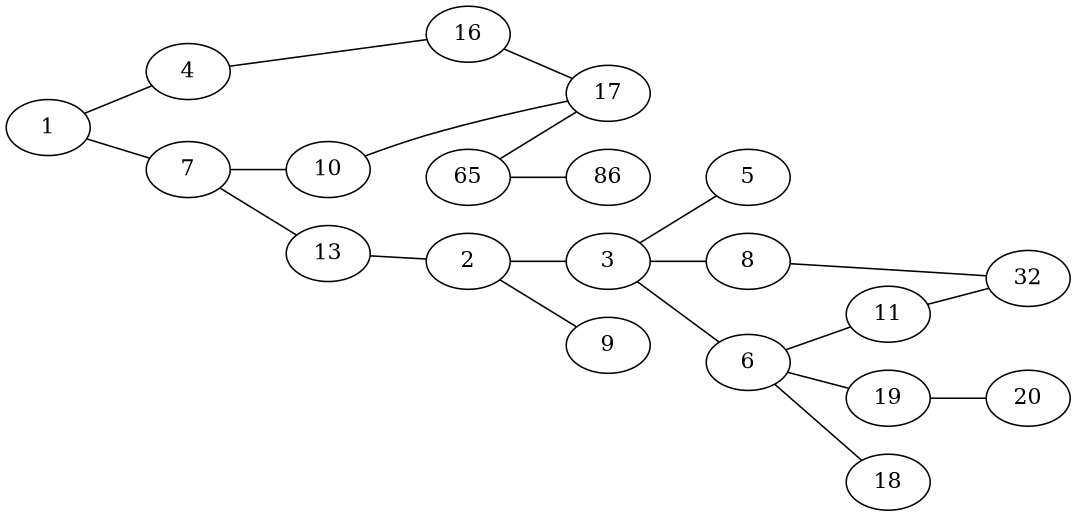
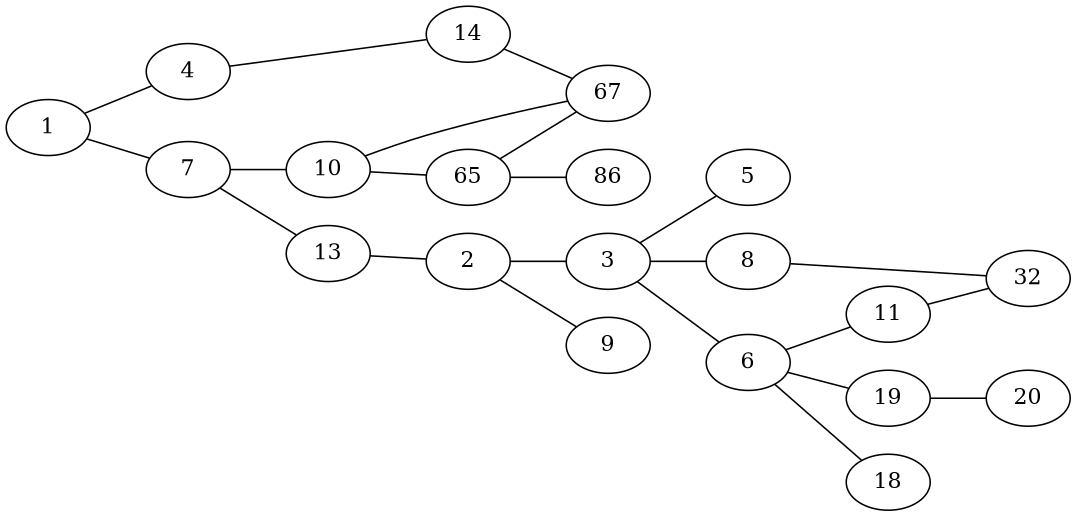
(468, 34) -> (468, 34)
(608, 93) -> (608, 93)
none -> (398, 173)
